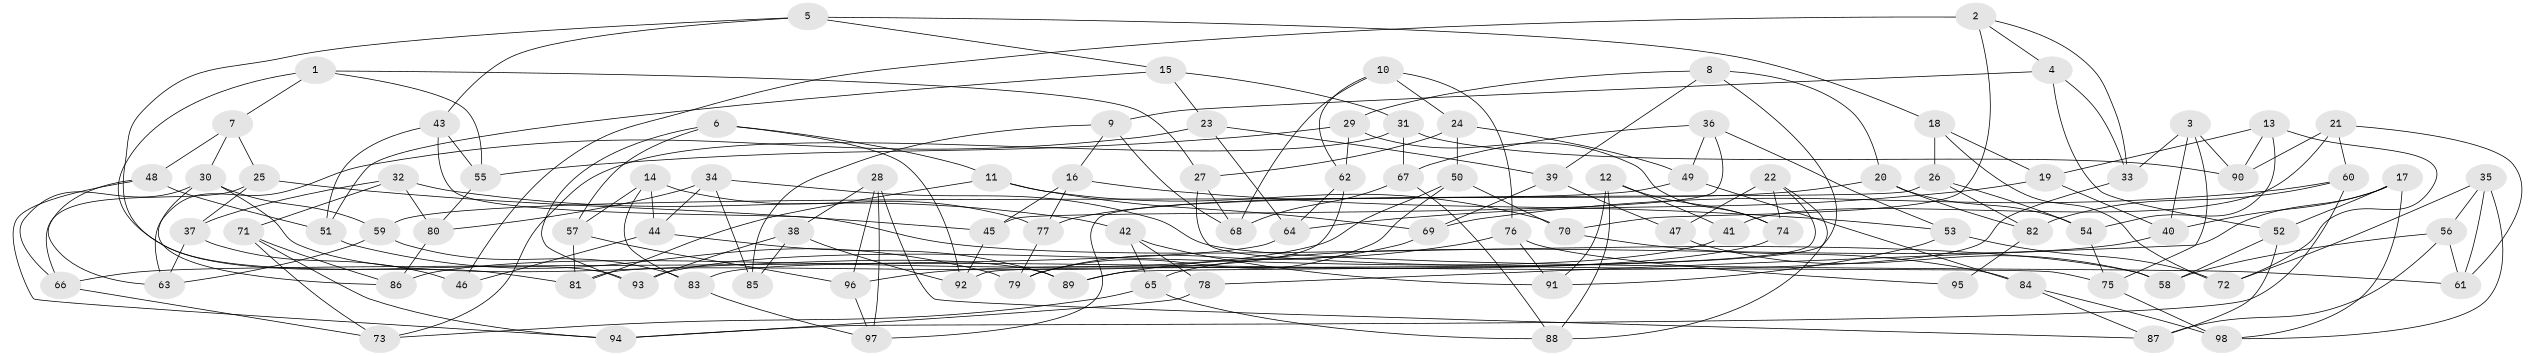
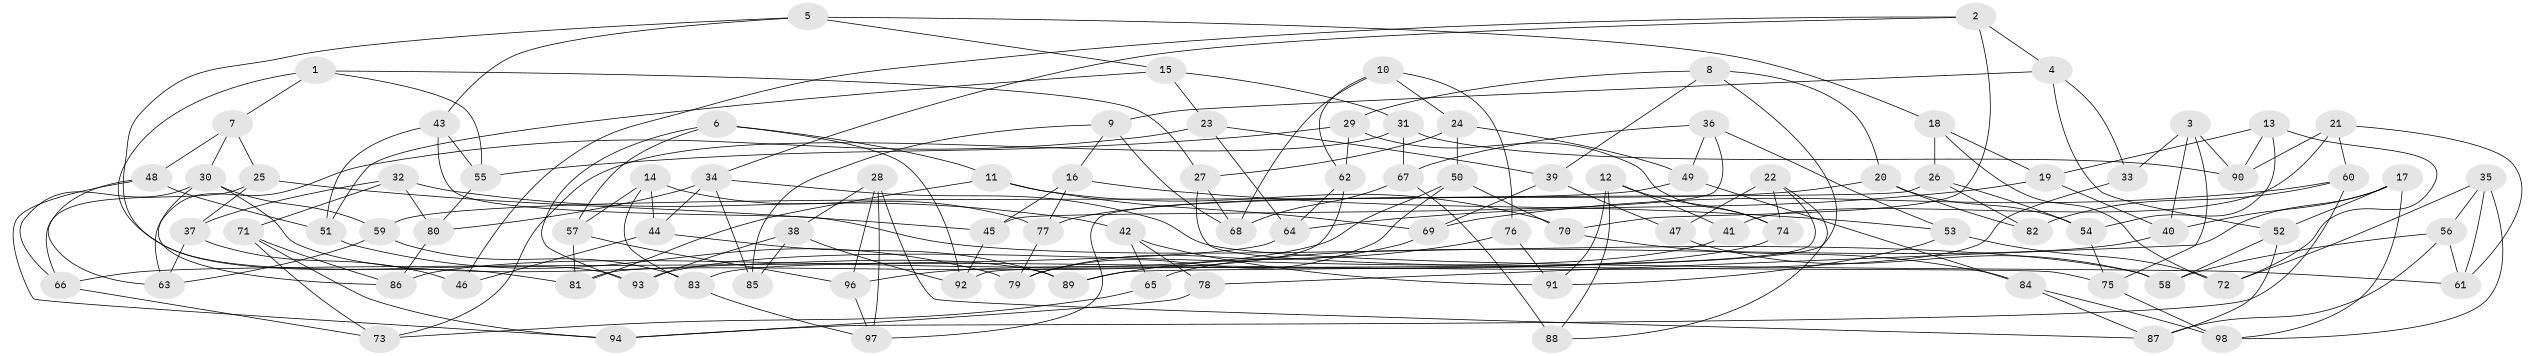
(2090, 66) -> (1334, 39)
(1958, 285) -> none
(1347, 329) -> none
